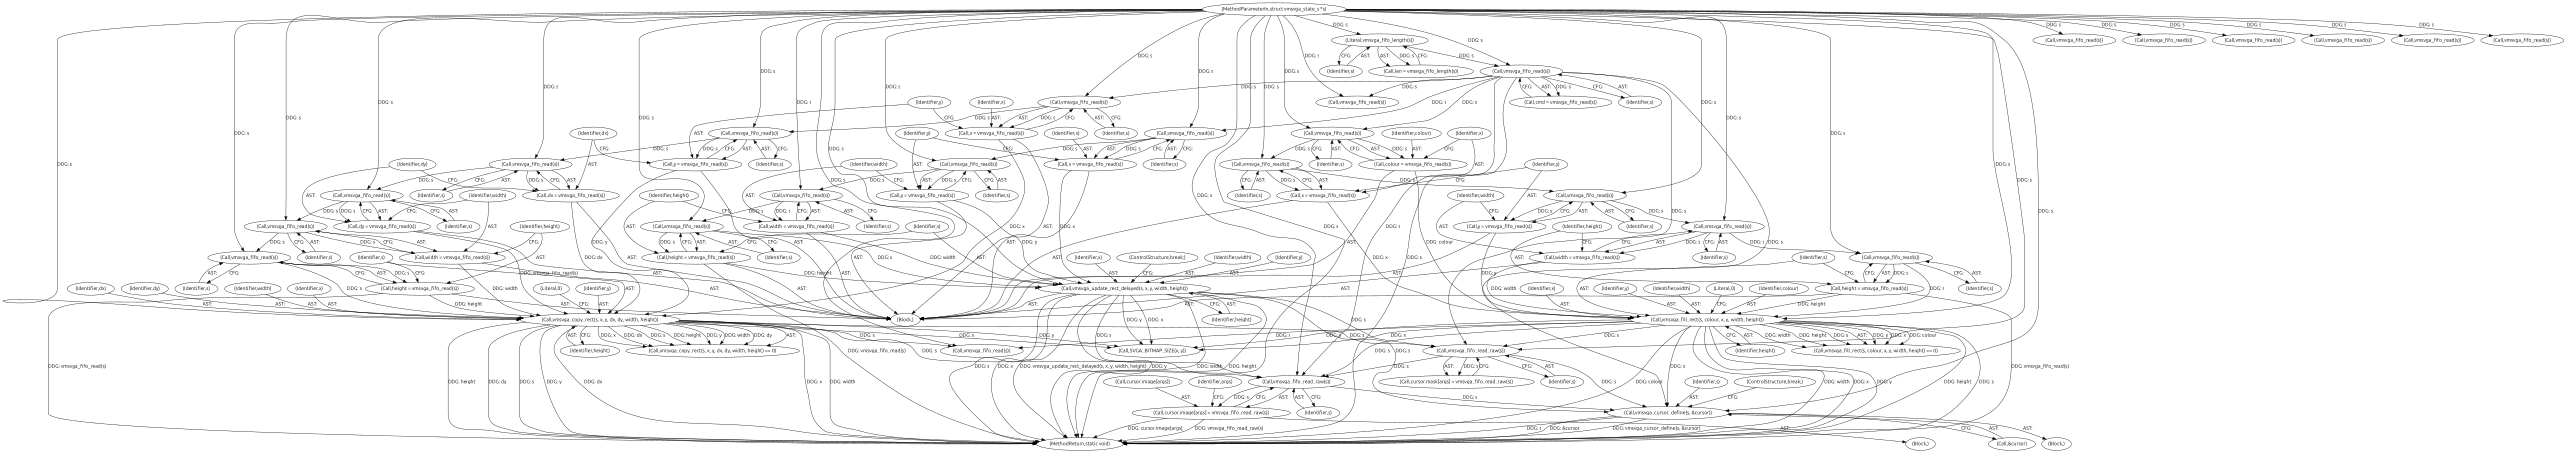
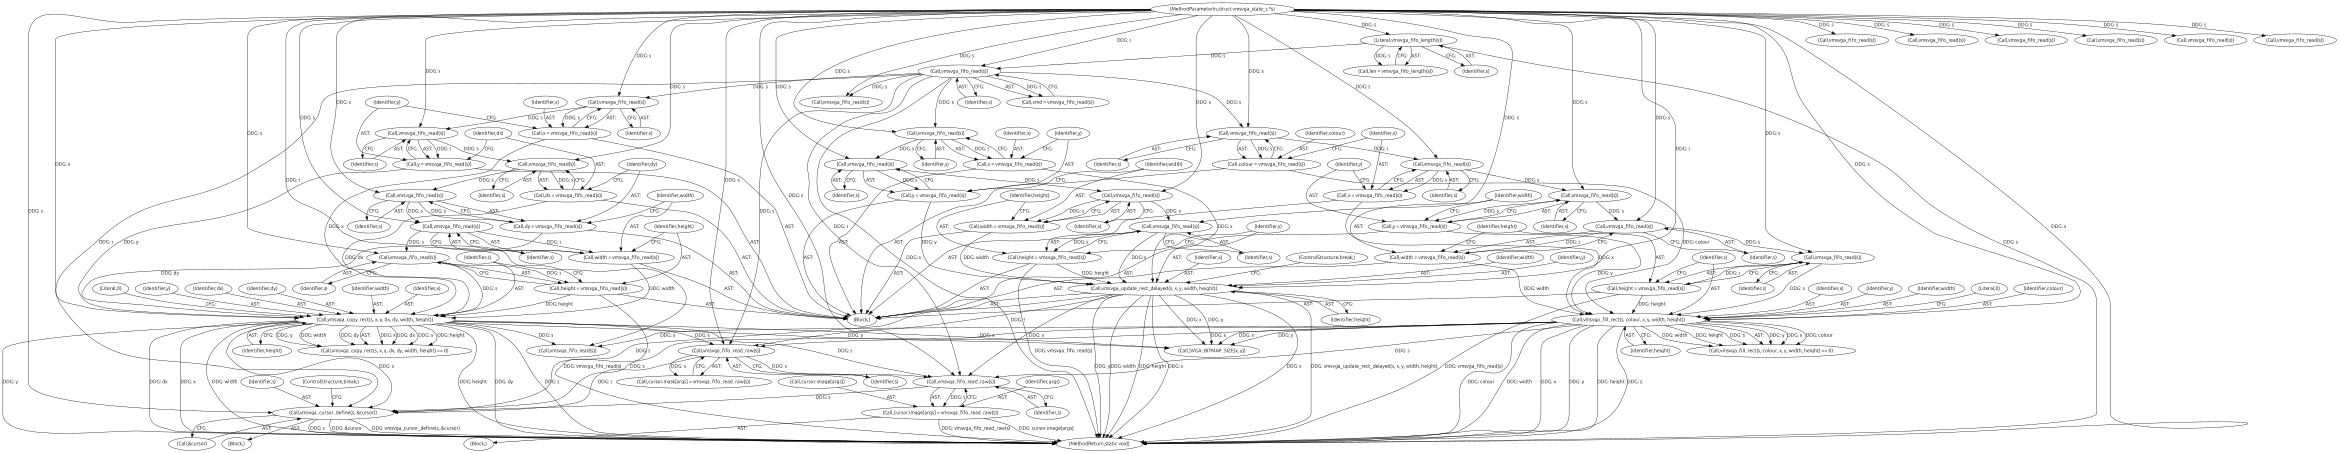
(549, 273) -> (170, 273)
none -> (285, 373)
(1220, 397) -> (1004, 397)
none -> (2039, 423)
